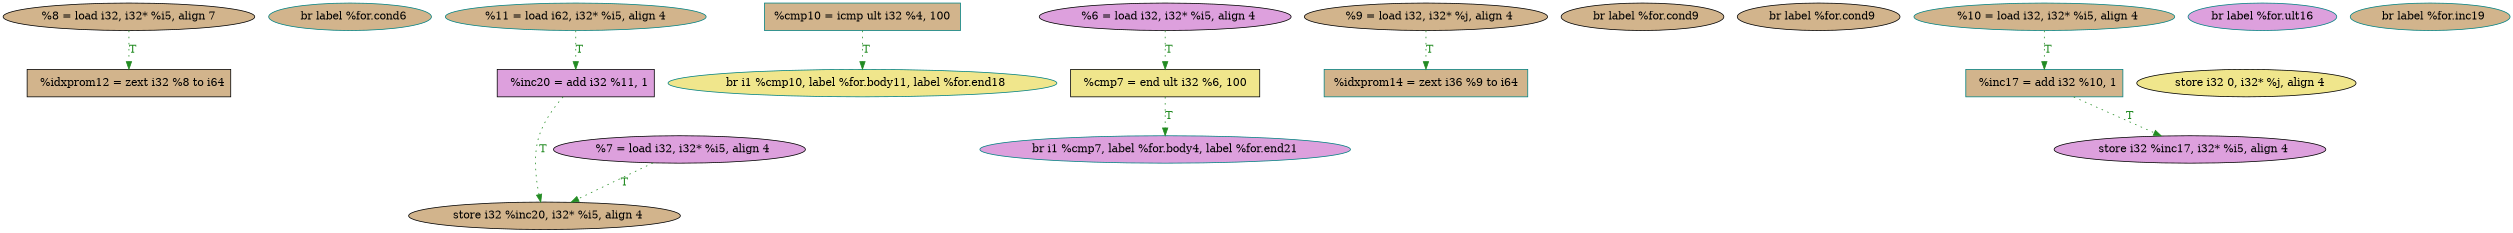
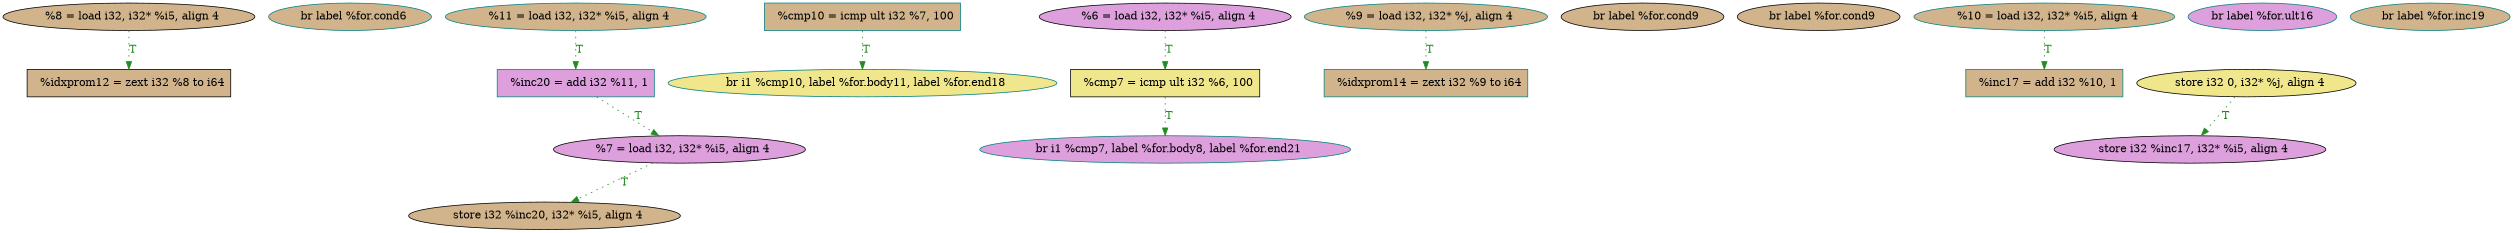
(129, 17) -> (129, 17)
(576, 17) -> (576, 17)
(862, 17) -> (862, 17)
(1426, 17) -> (1426, 17)
(576, 83) -> (576, 83)
(1165, 83) -> (1165, 83)
(1426, 83) -> (1426, 83)
(2114, 115) -> (2221, 113)
(537, 142) -> (624, 114)
(1165, 149) -> (1165, 149)
